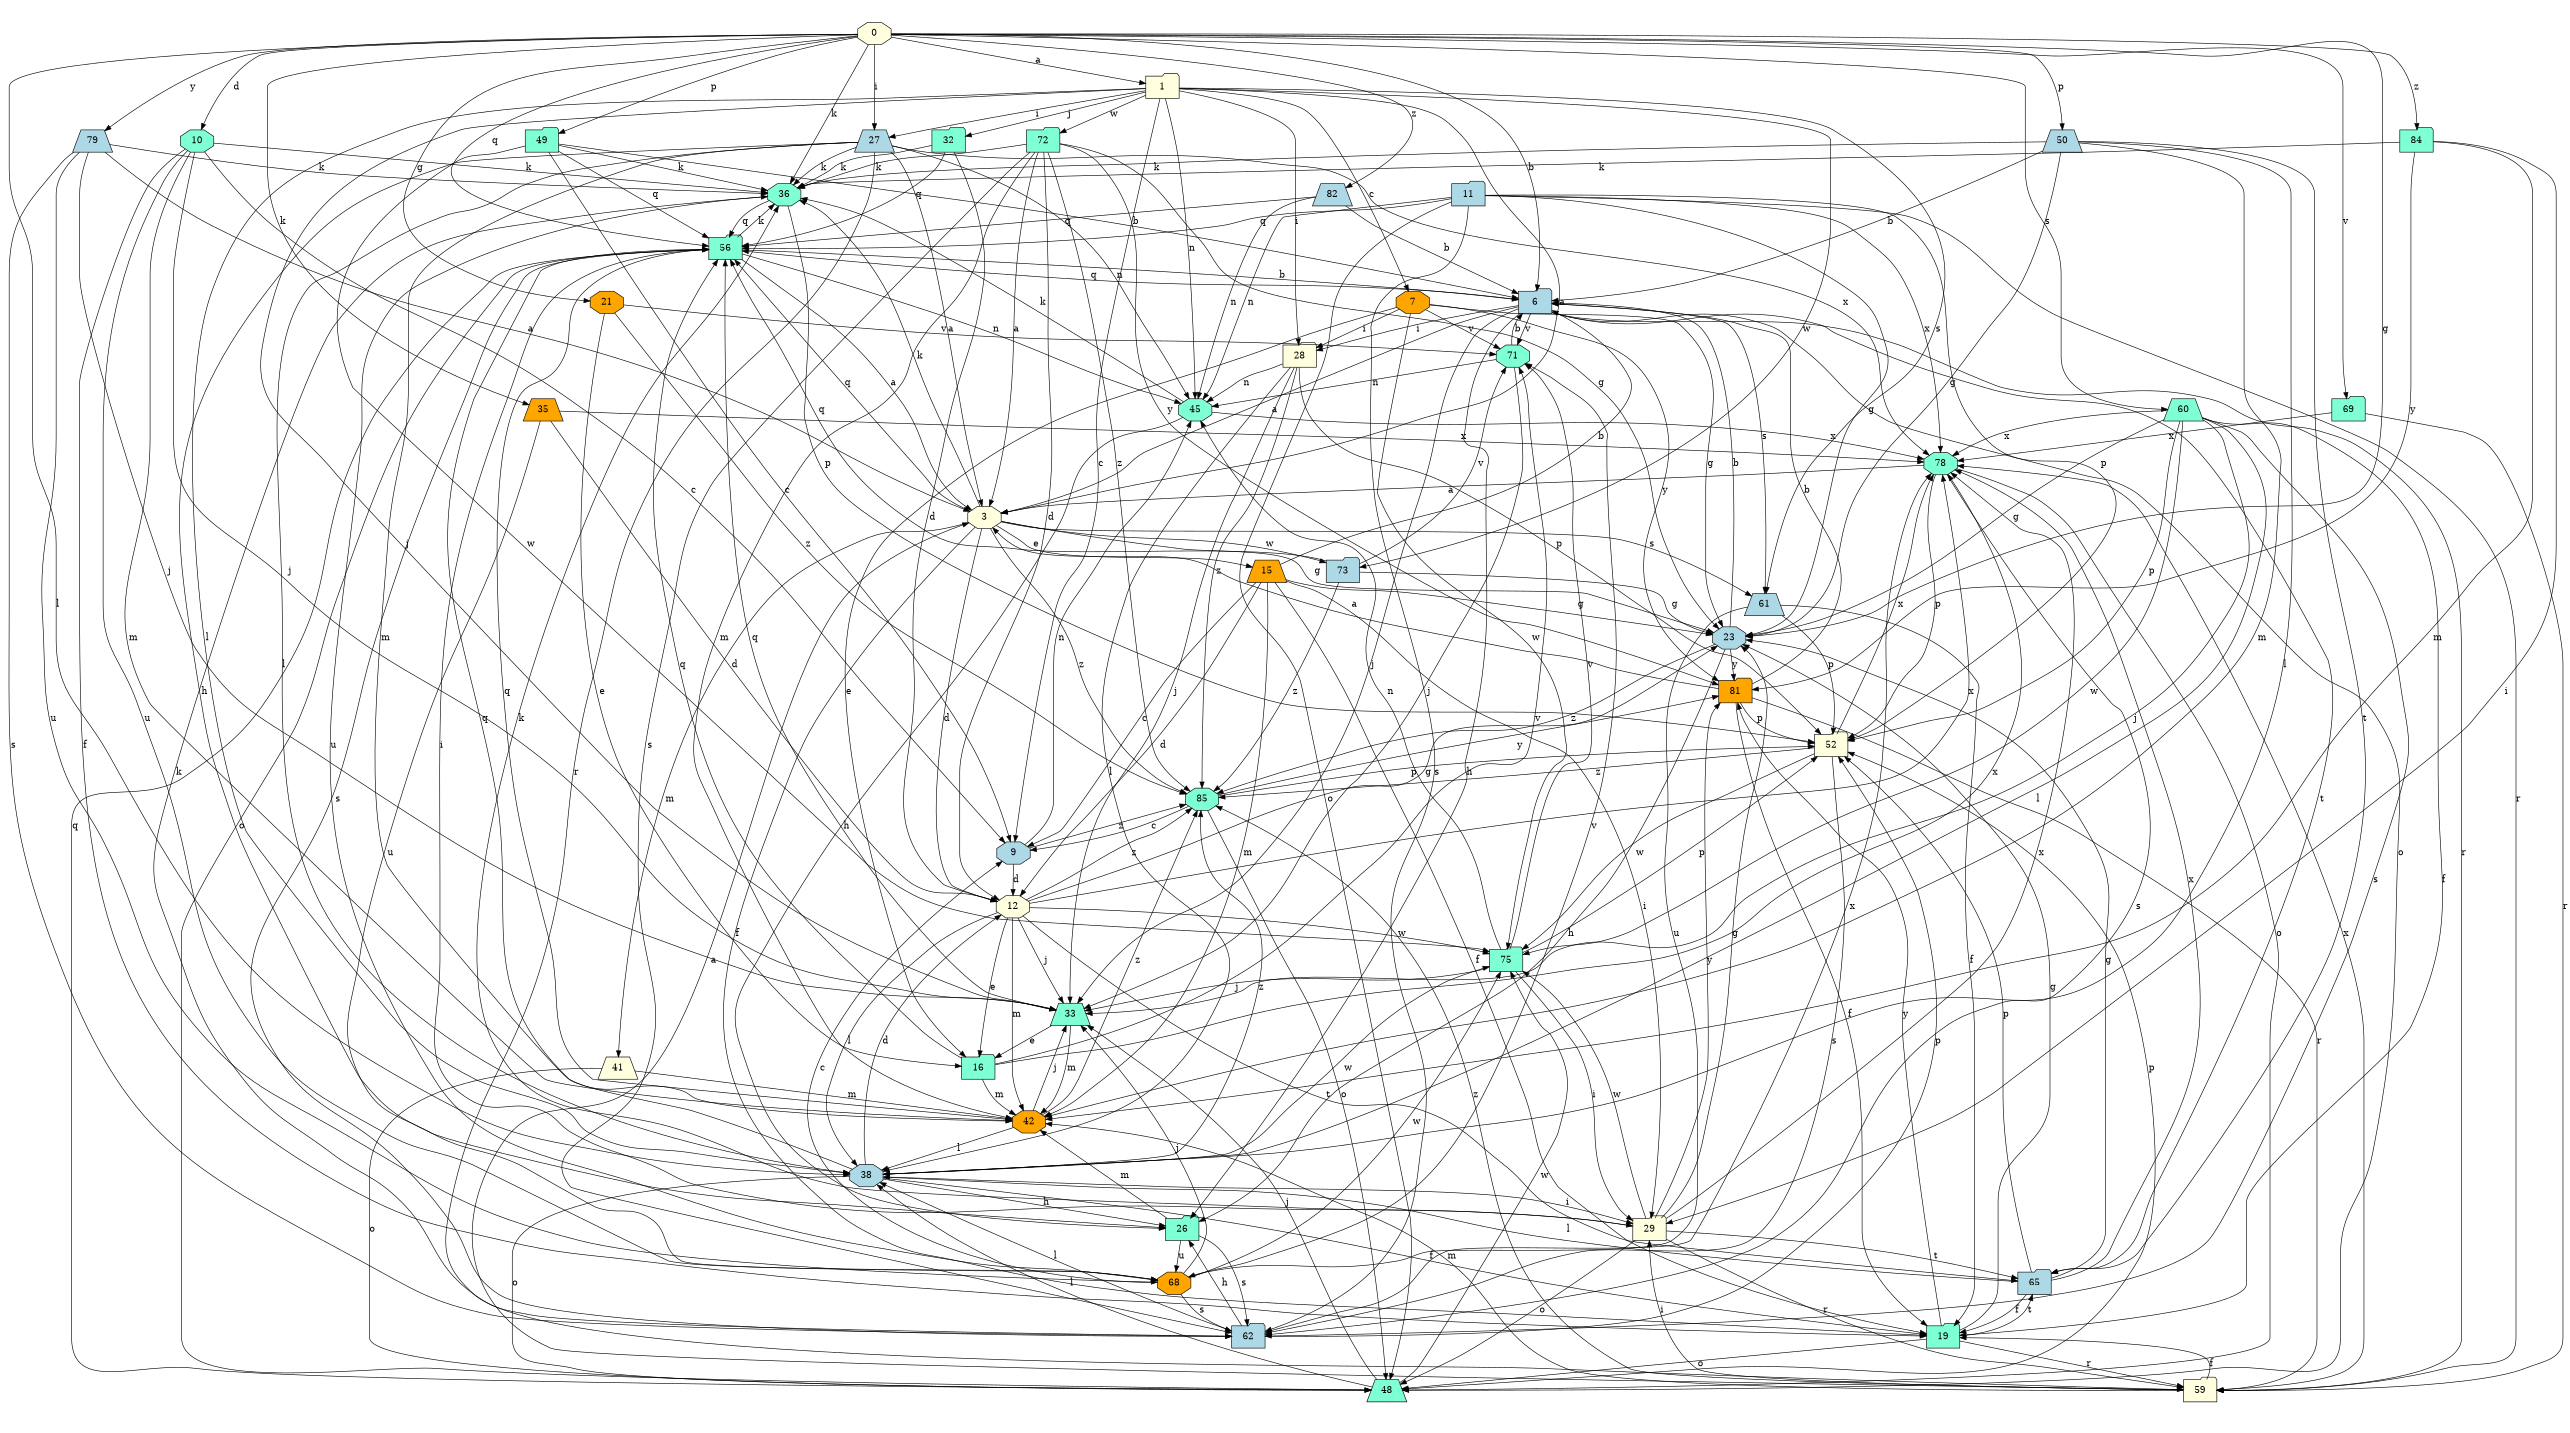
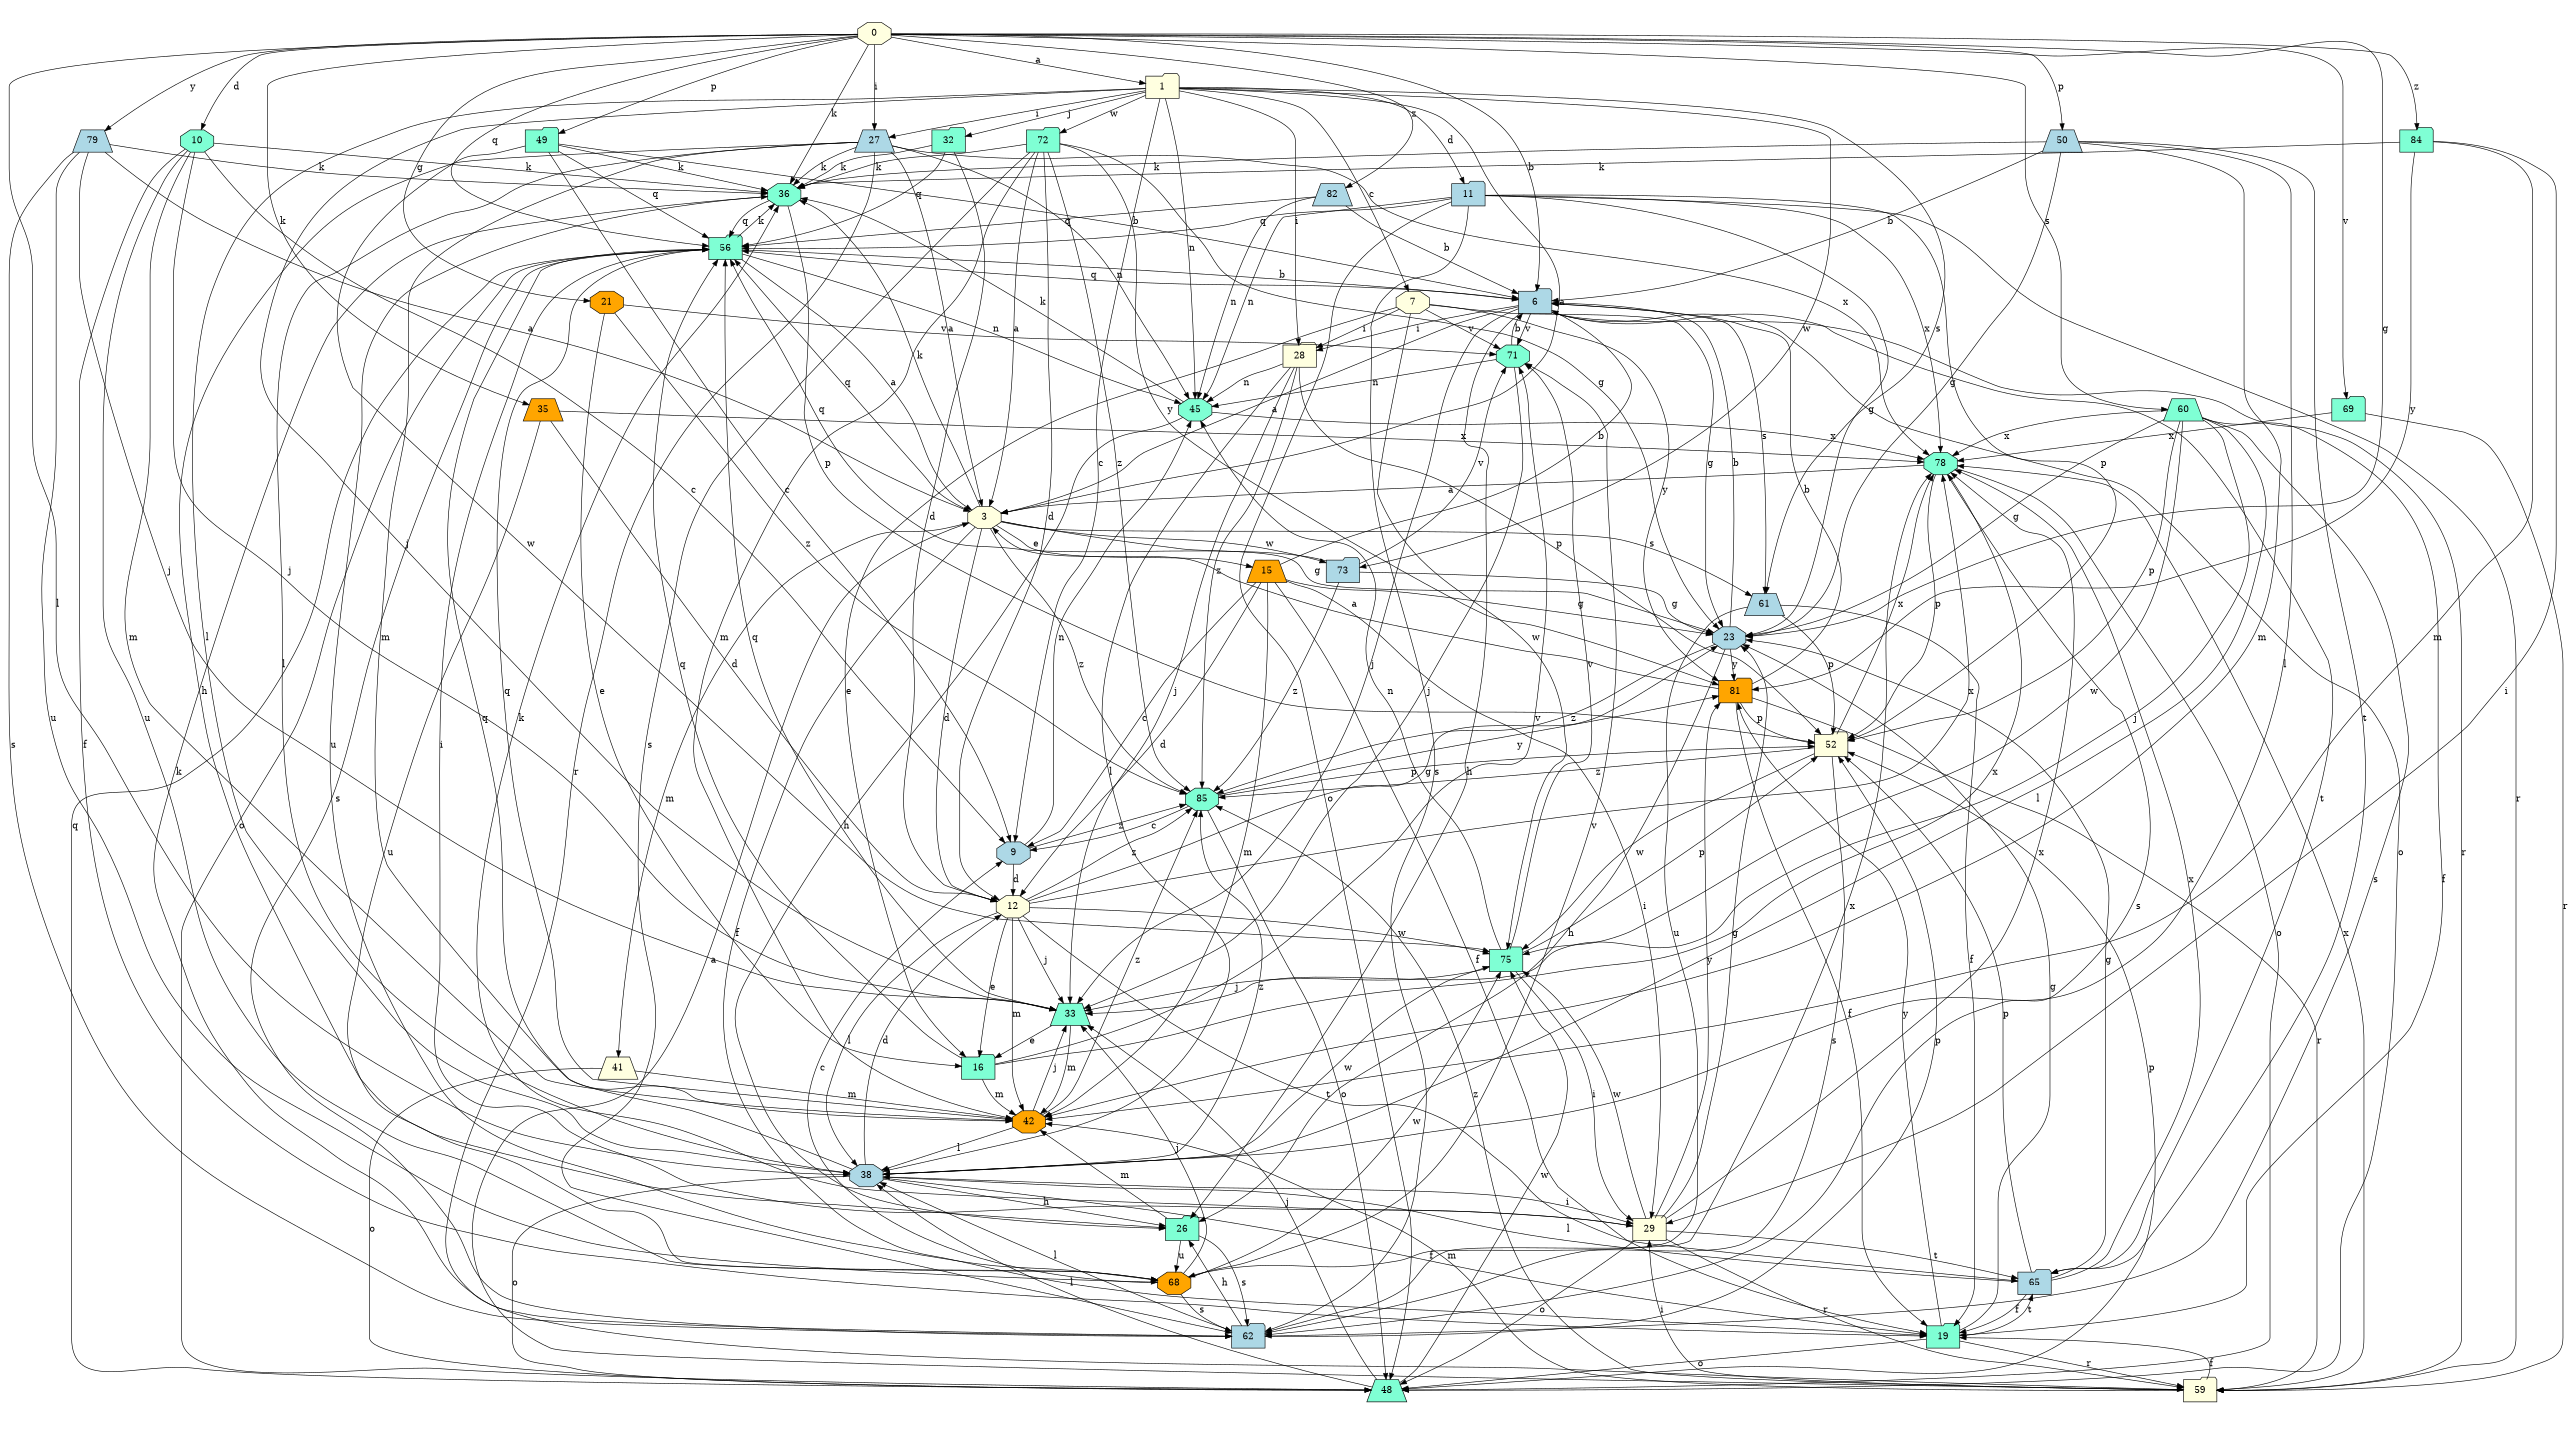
none -> (1414, 115)
(1413, 302) -> (1413, 302)
